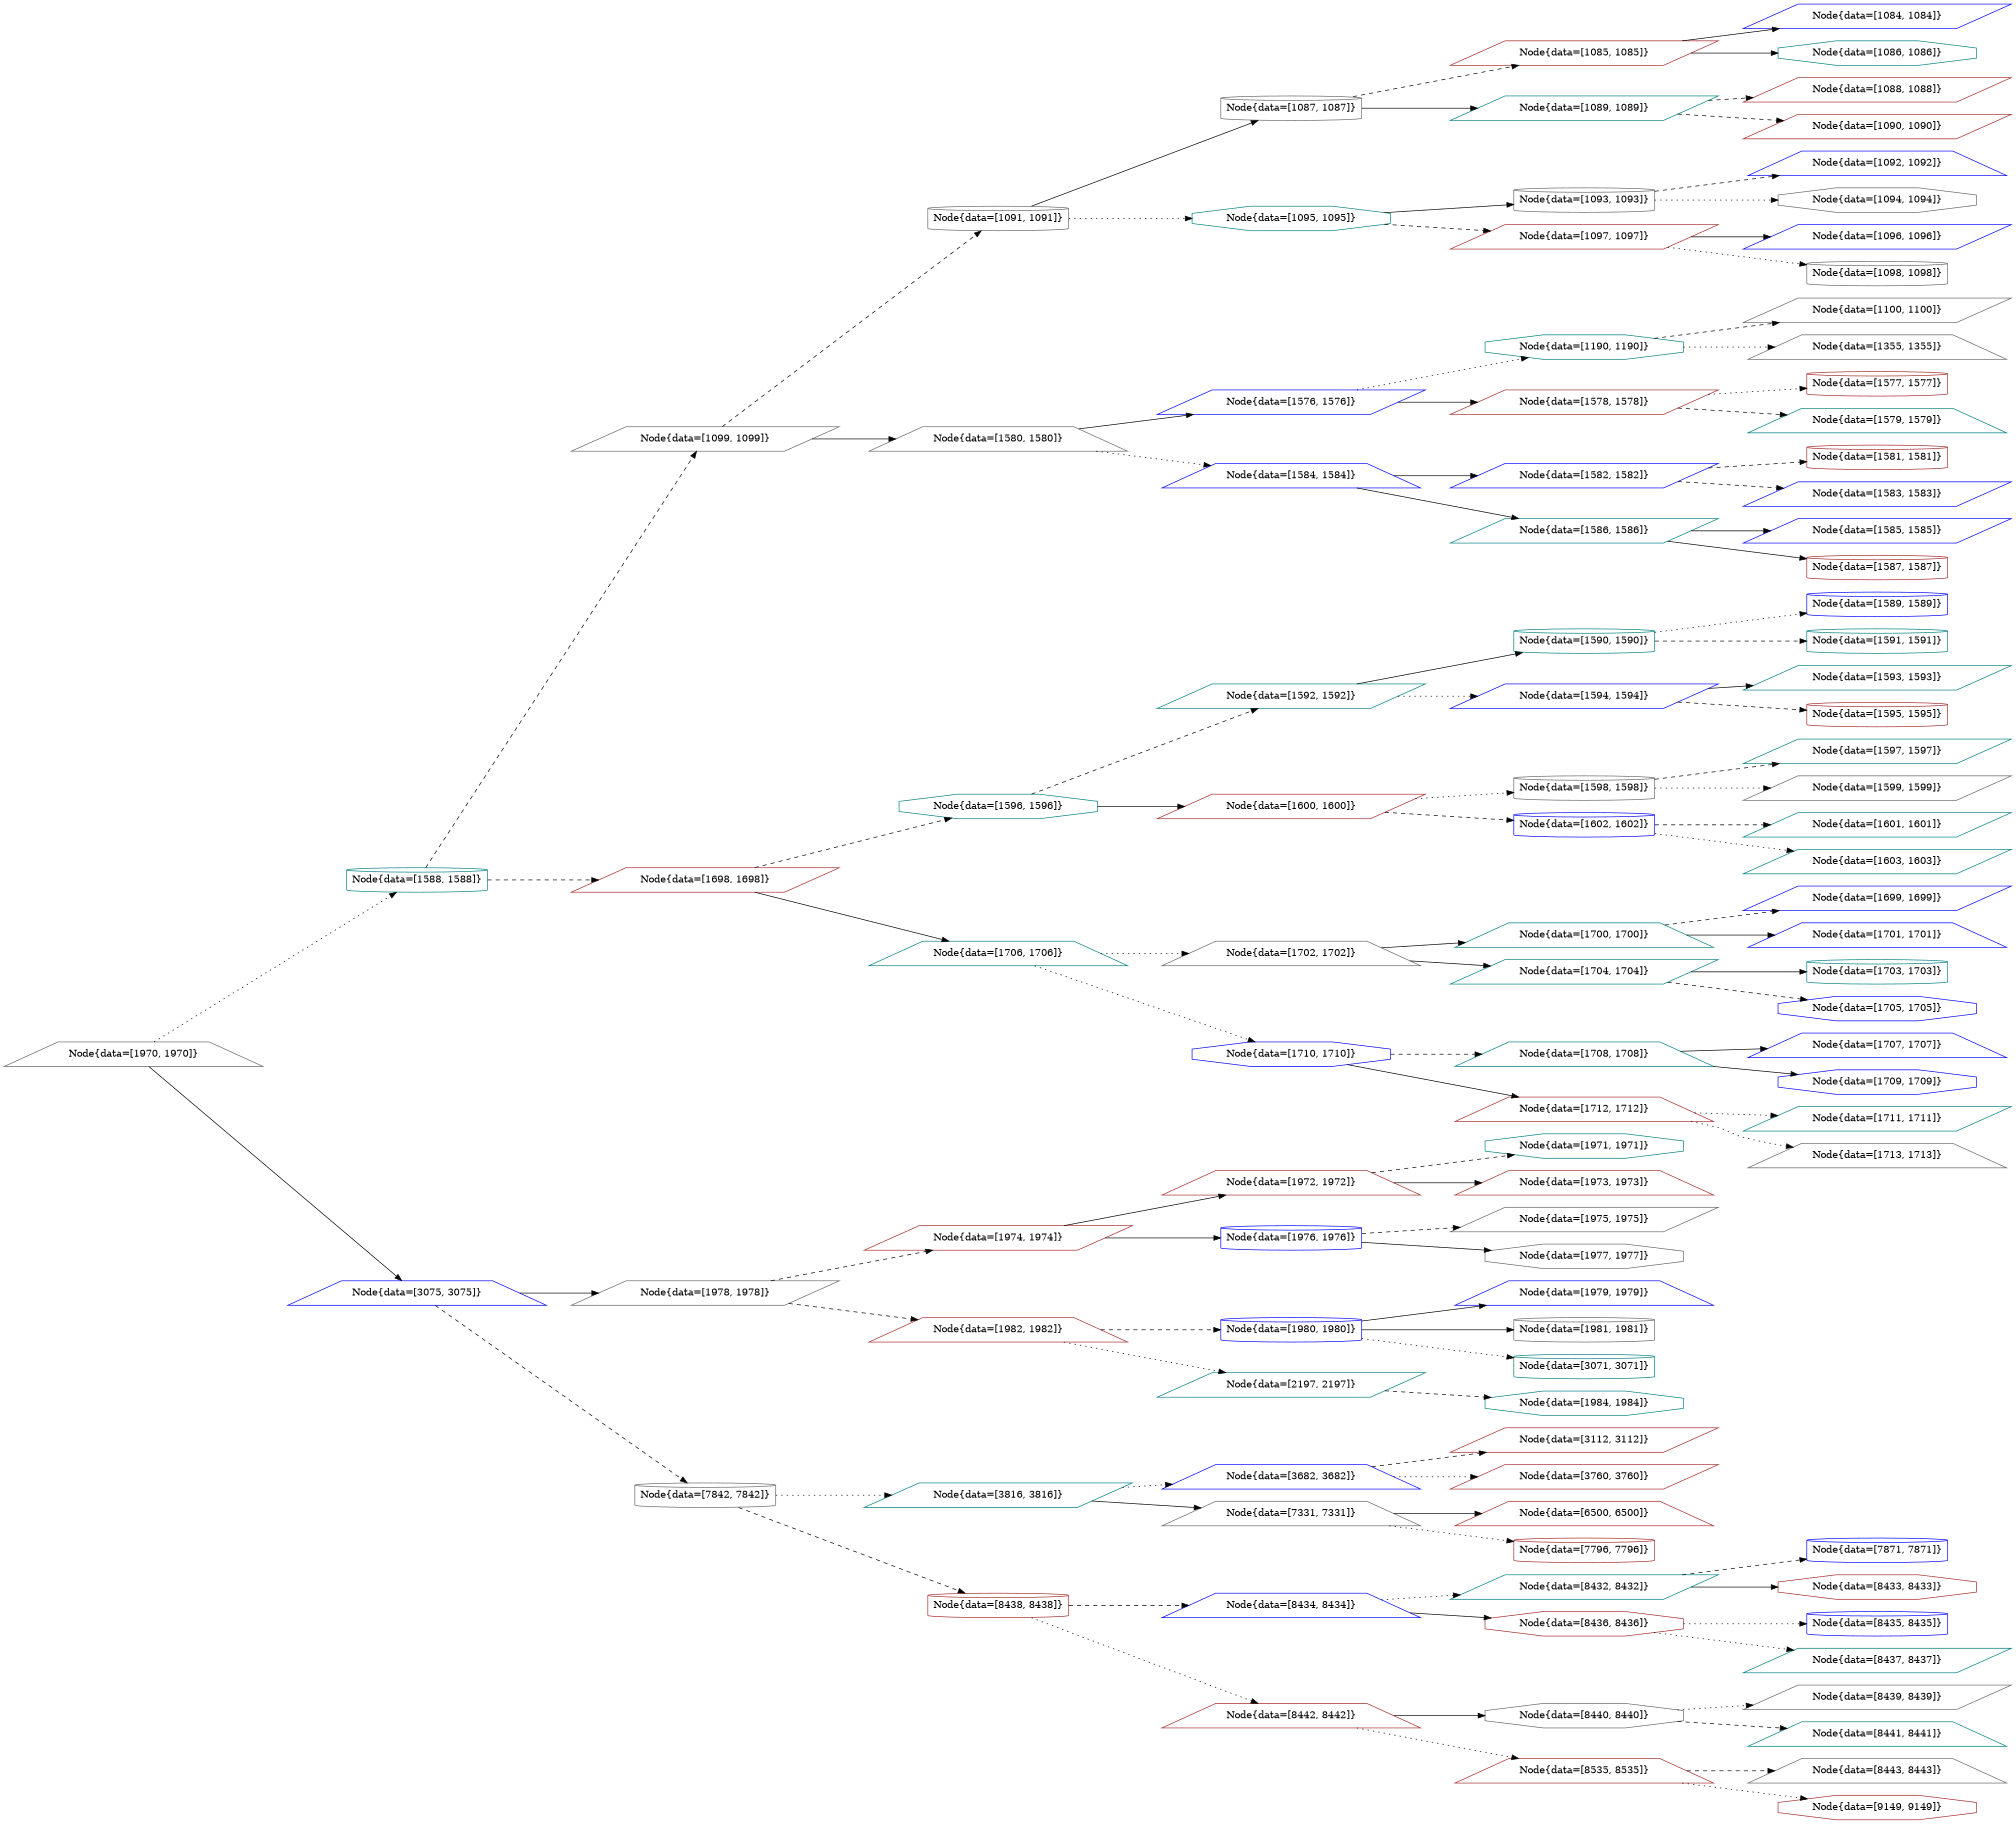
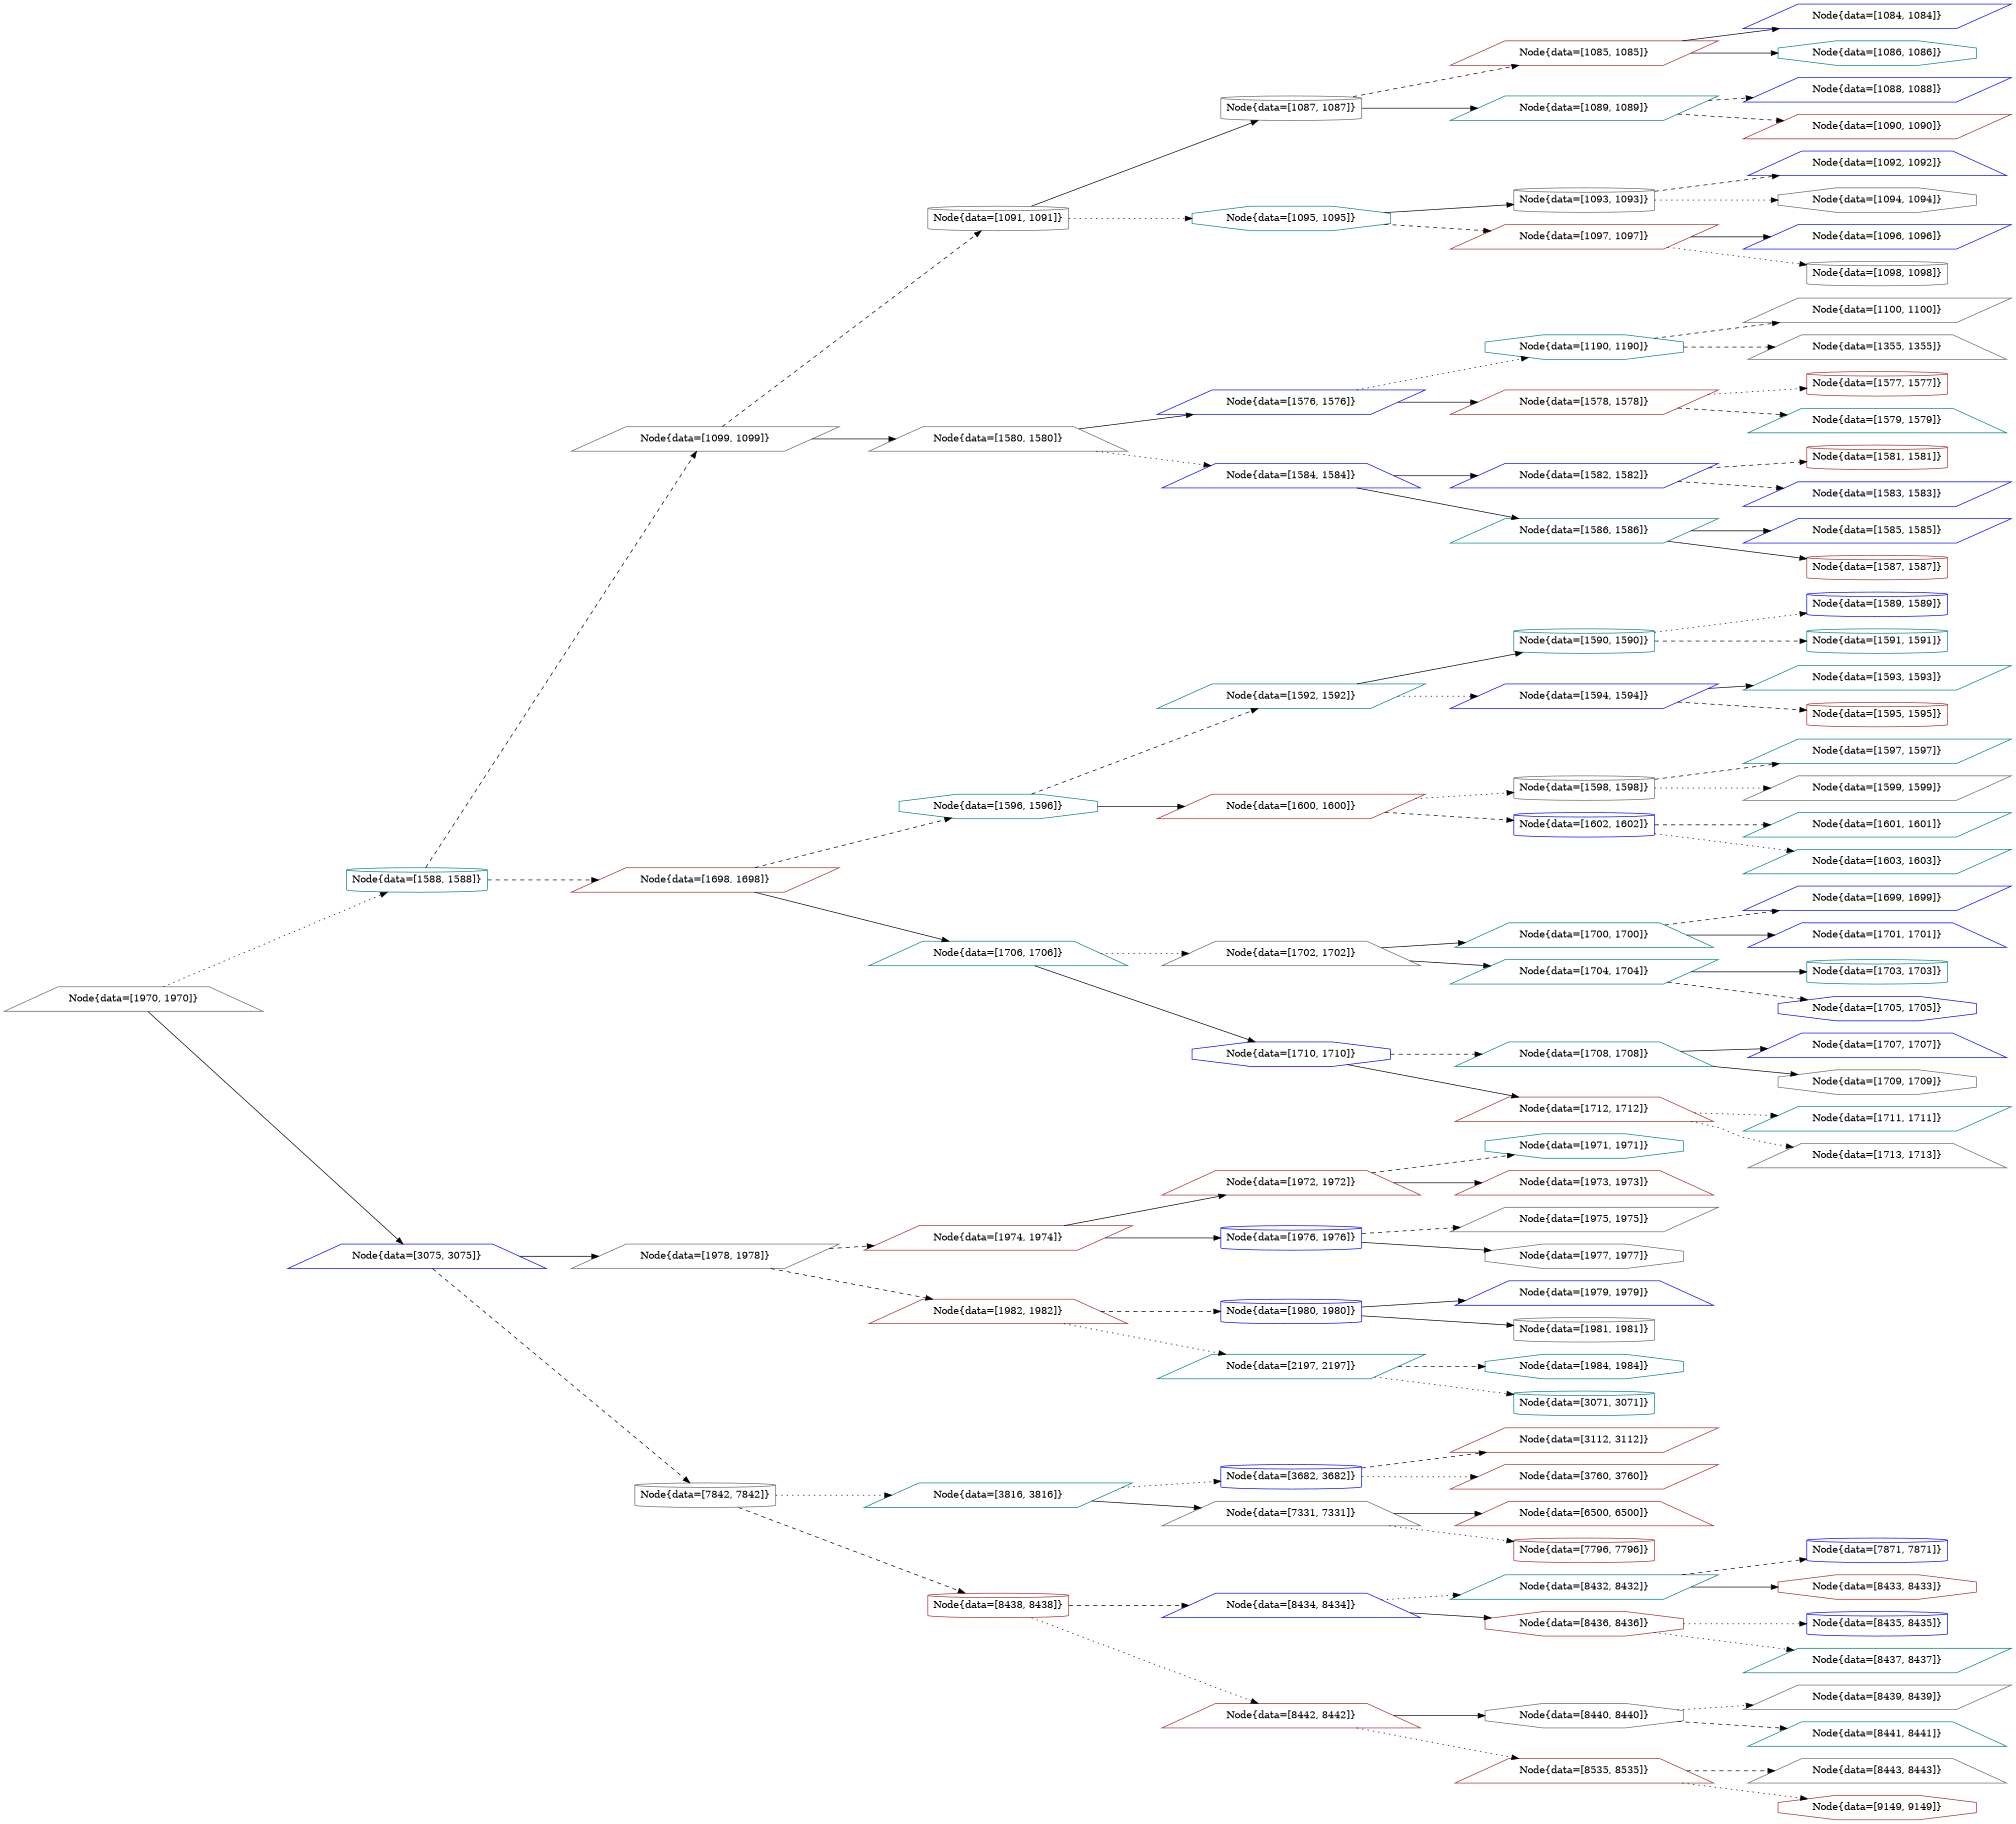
(1877, 90) -> (1877, 90)
(1726, 347) -> (1726, 347)
(1142, 1003) -> (1142, 1003)
(1877, 1082) -> (1877, 1082)
(1434, 1348) -> (1441, 1385)
(1291, 1477) -> (1291, 1477)
